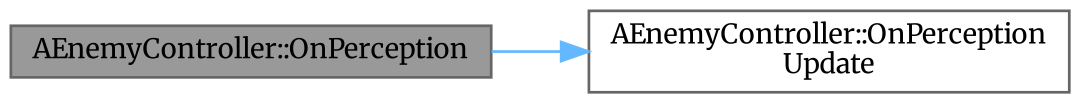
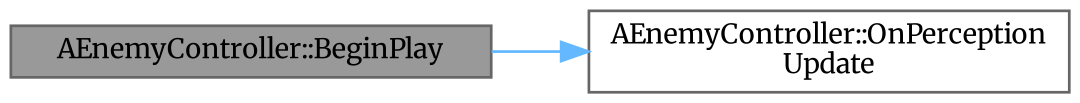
(251, 52) -> (251, 52)
